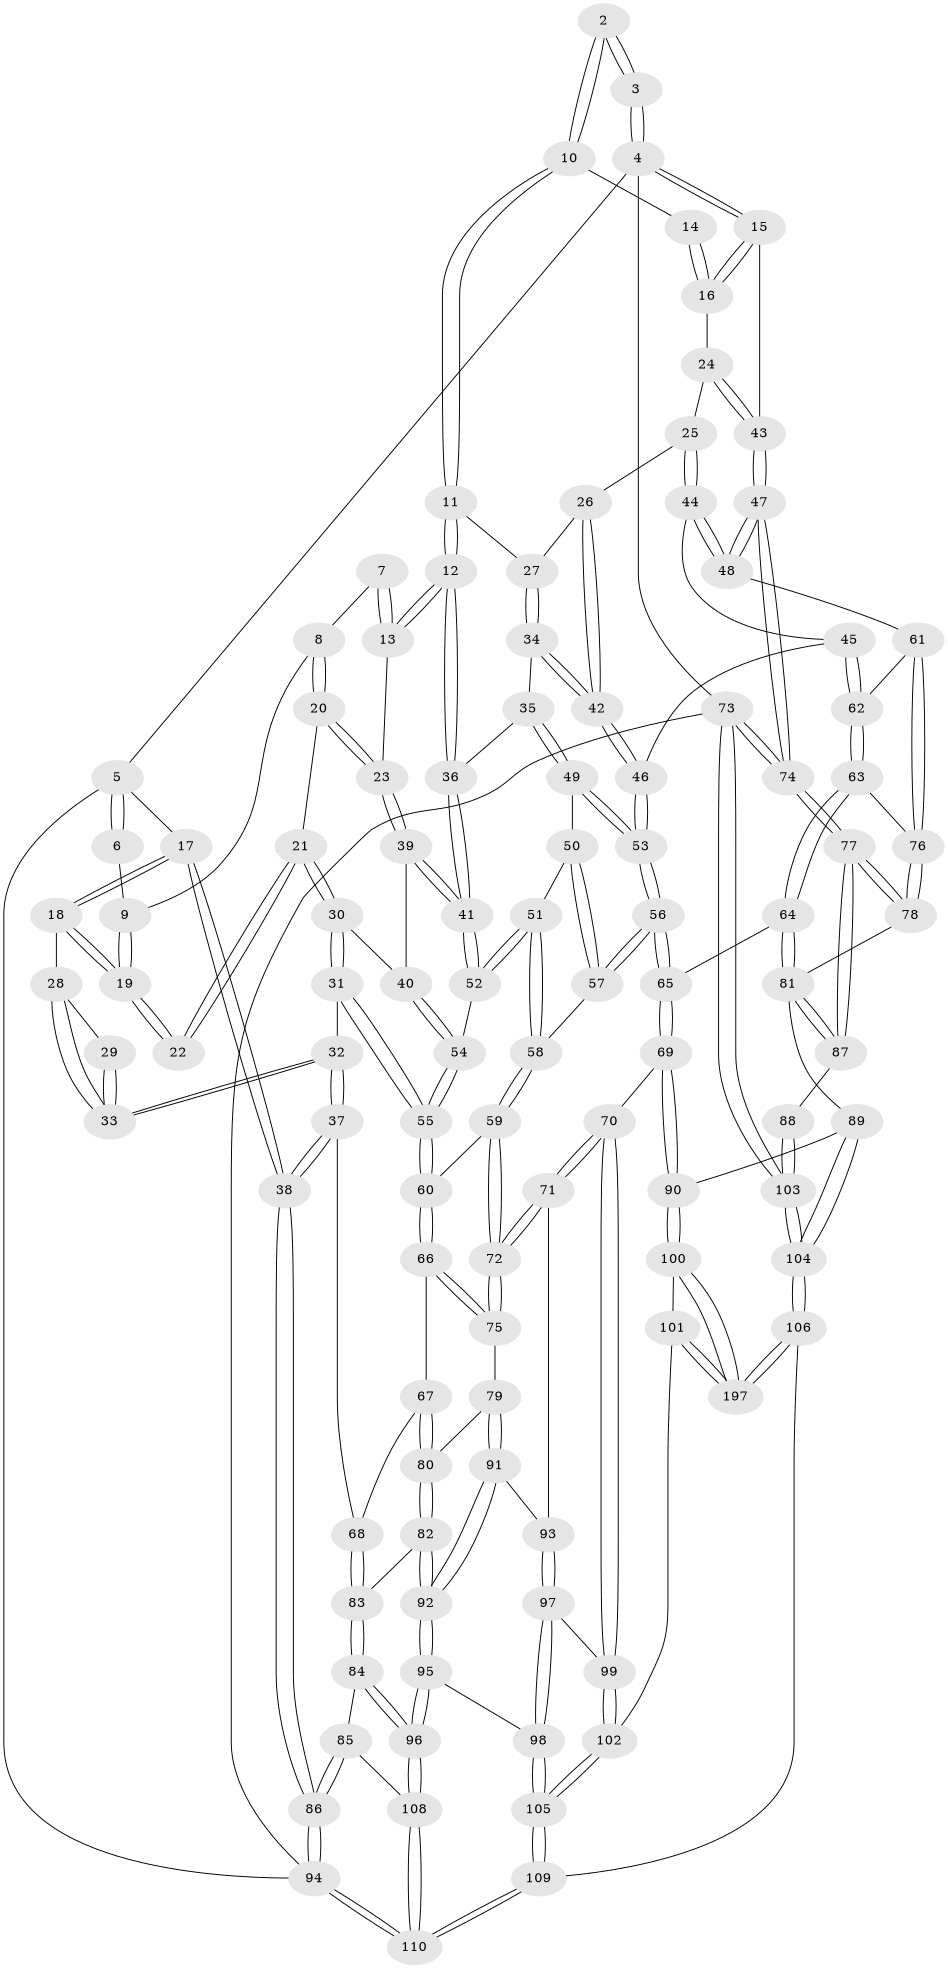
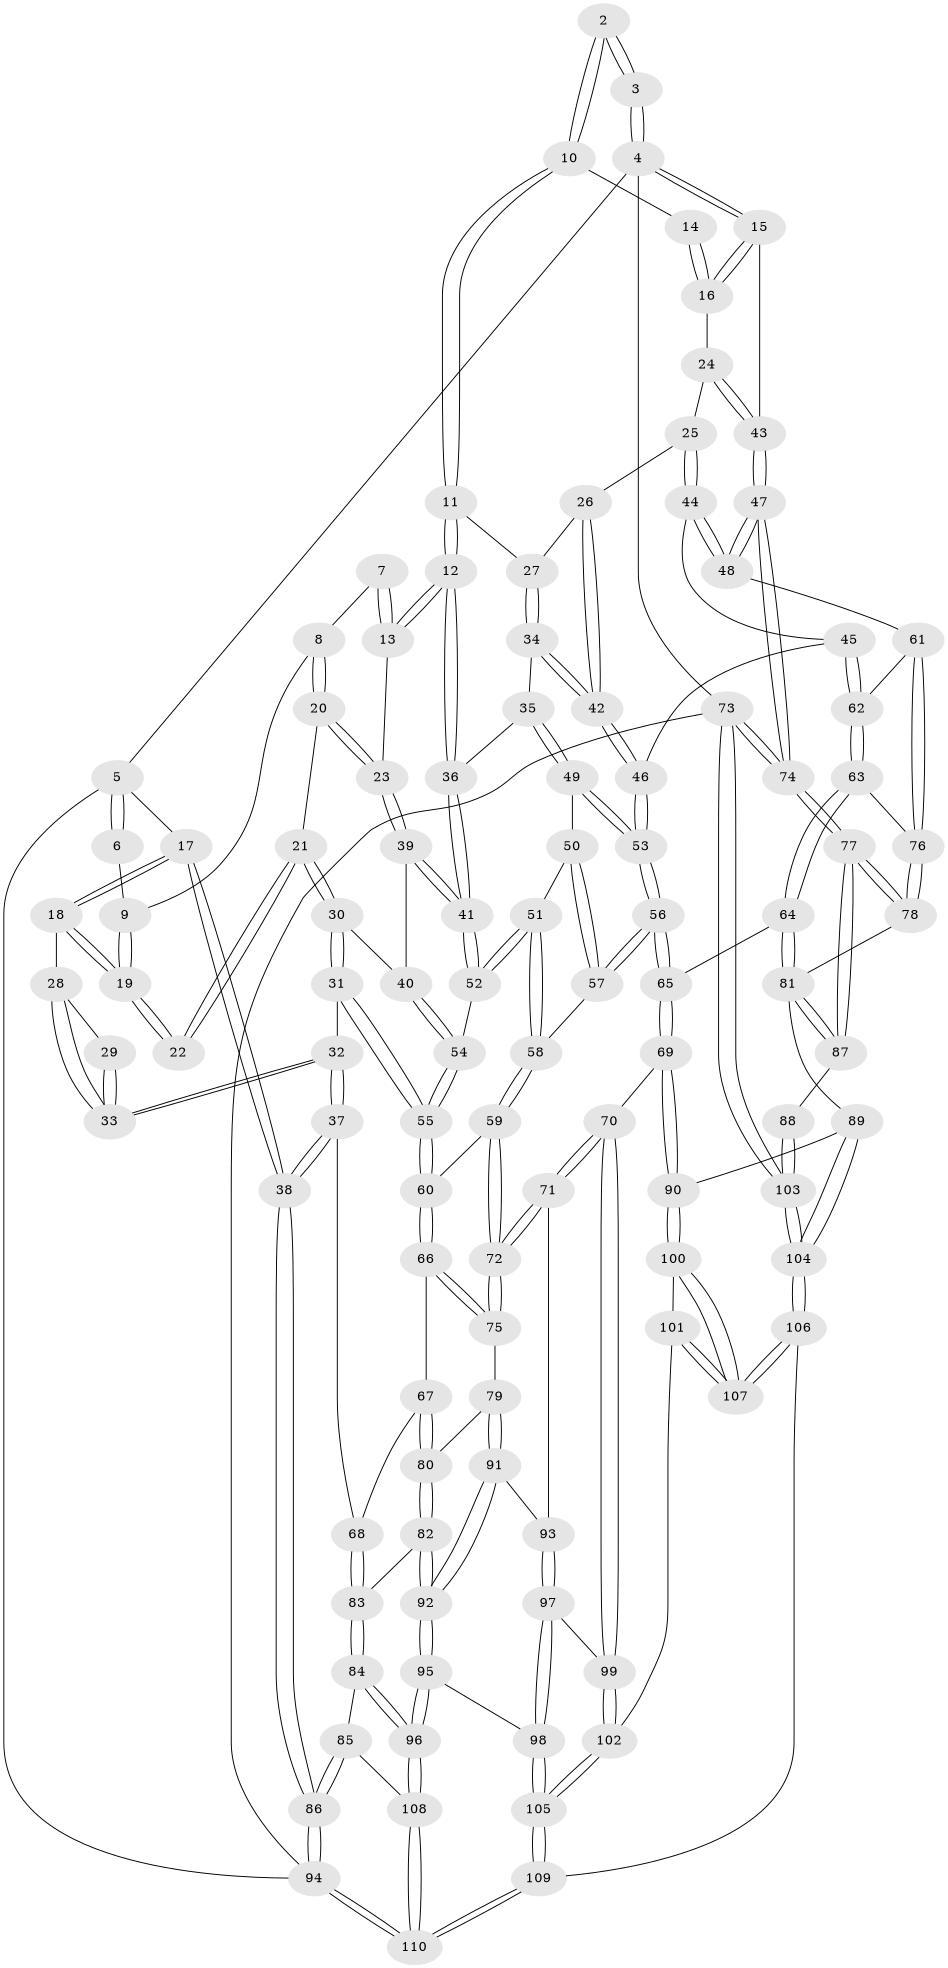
(736, 1397) -> (736, 1397)
